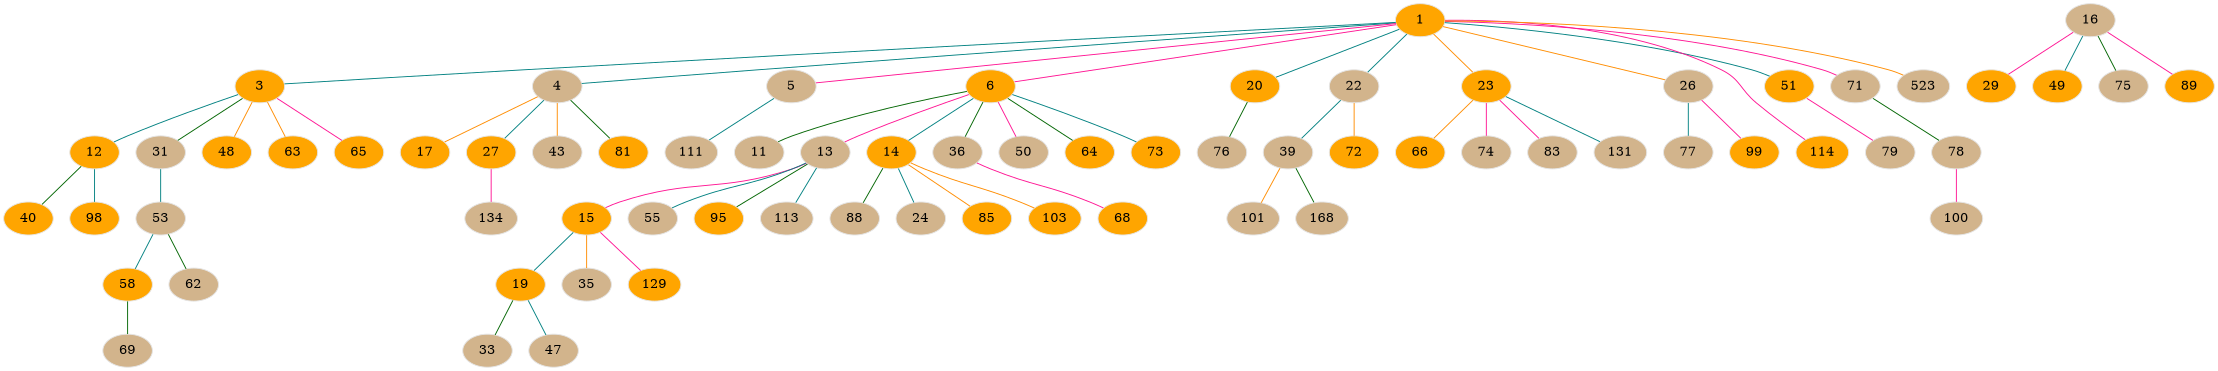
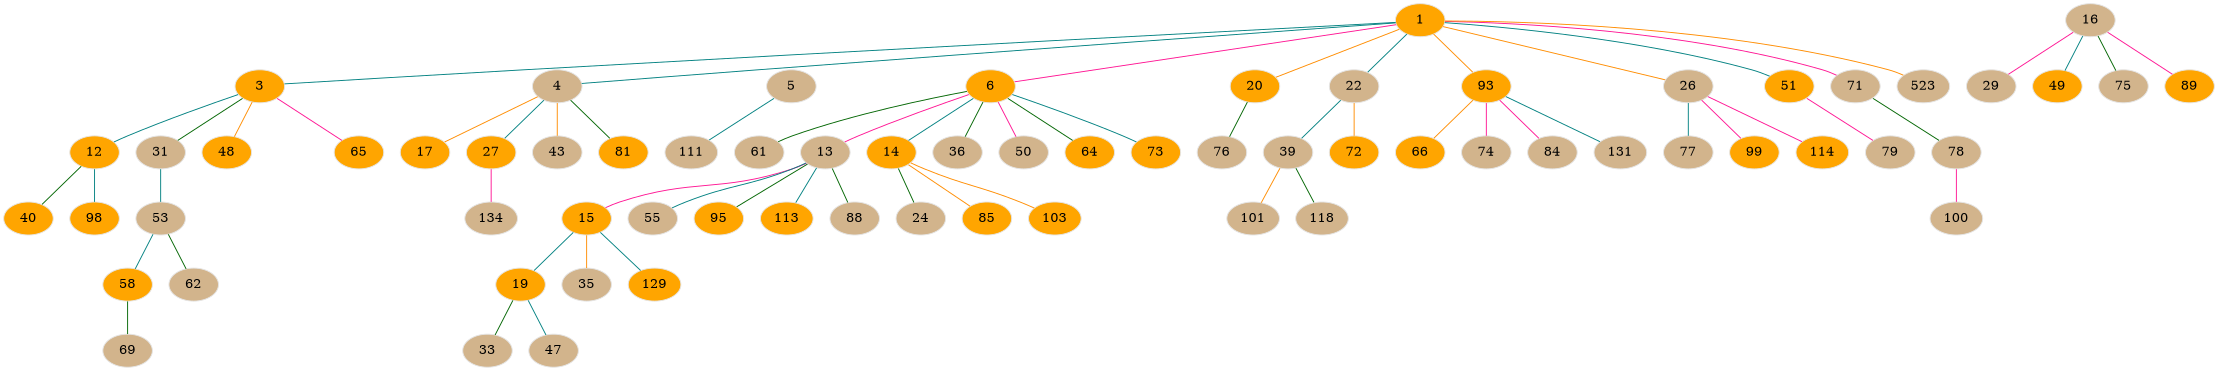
(1106, 53) -> none
(1338, 53) -> (1338, 53)
(1714, 67) -> (1755, 119)
(1486, 86) -> (1486, 86)
(1991, 86) -> (1991, 86)
(293, 152) -> none
(759, 152) -> (759, 152)
(1552, 152) -> (1552, 152)
(873, 185) -> (840, 186)
(906, 186) -> (906, 186)
(787, 218) -> (787, 218)
(1123, 218) -> none
(1322, 218) -> (1322, 218)
(621, 251) -> (621, 251)
